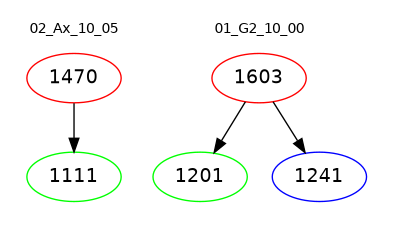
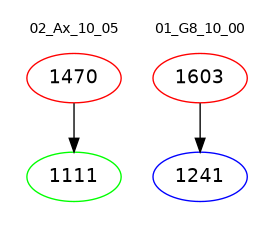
(260, 29) -> (200, 29)
(200, 177) -> none
